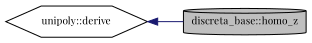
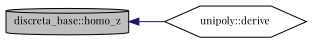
(171, 22) -> (152, 22)
